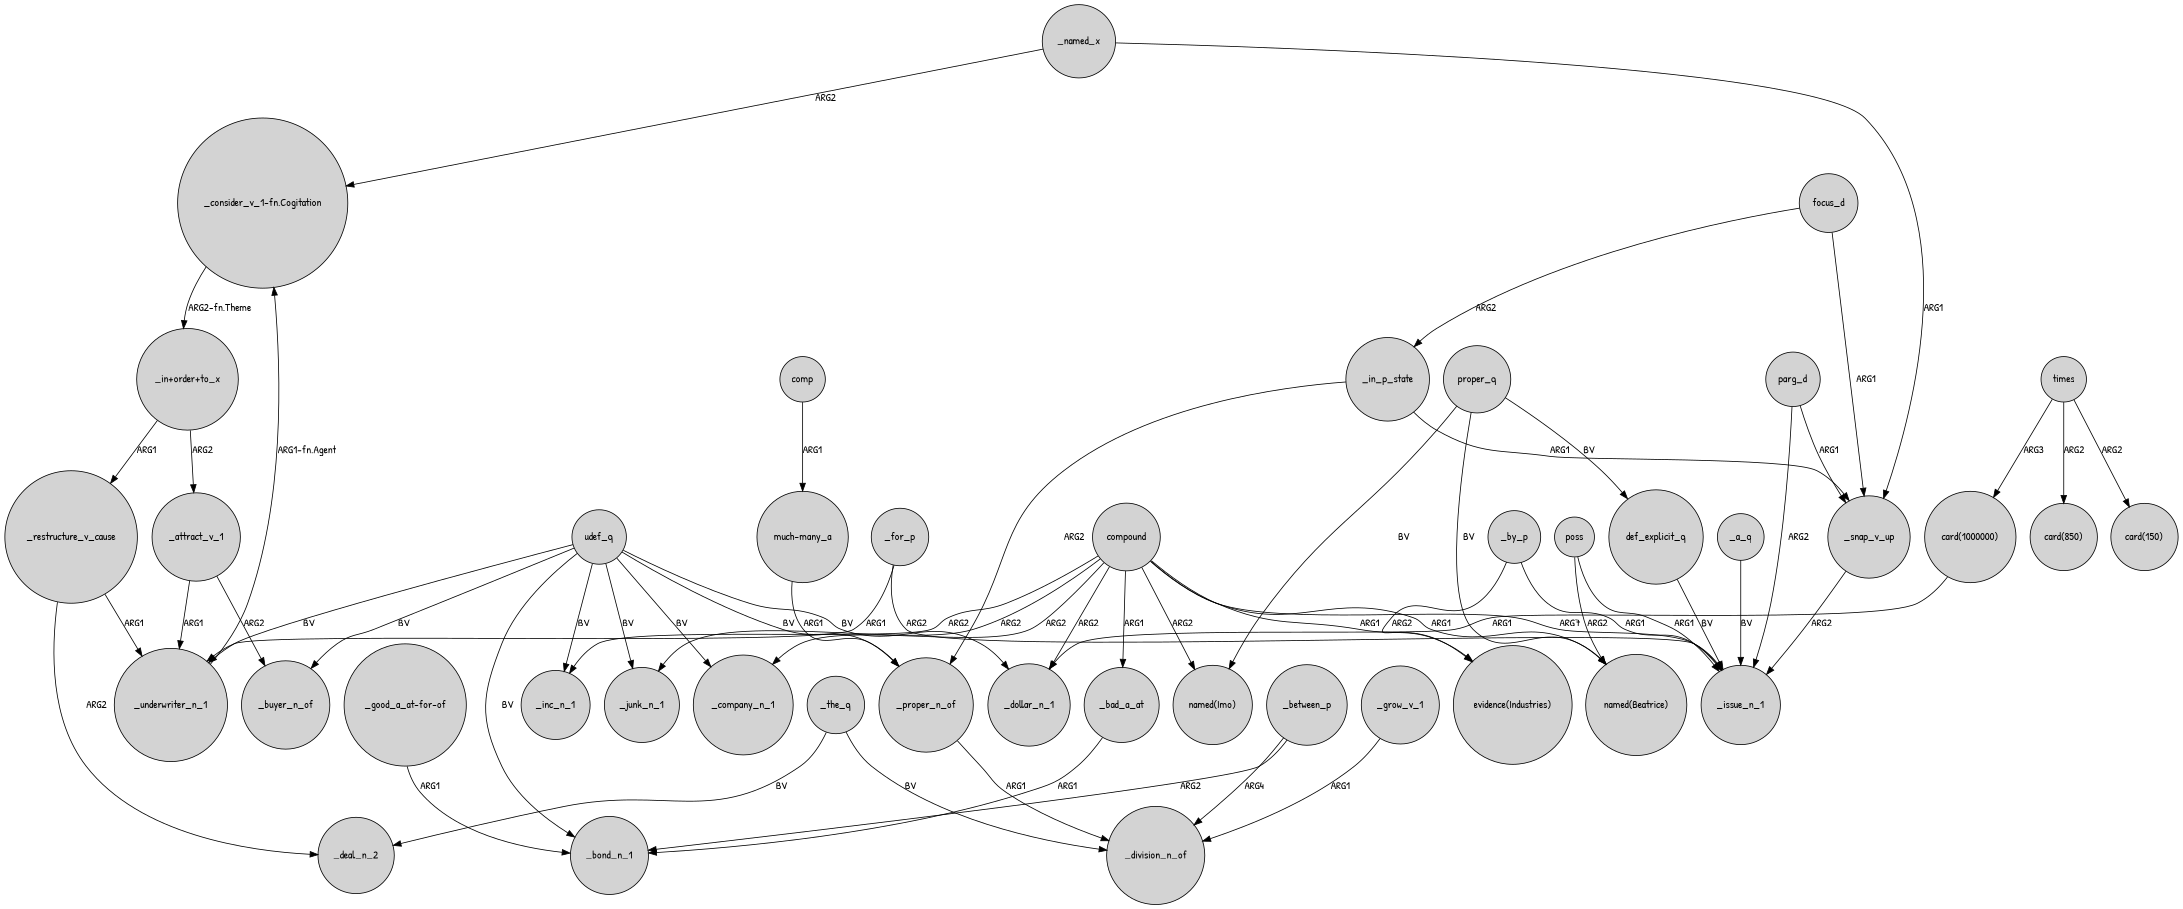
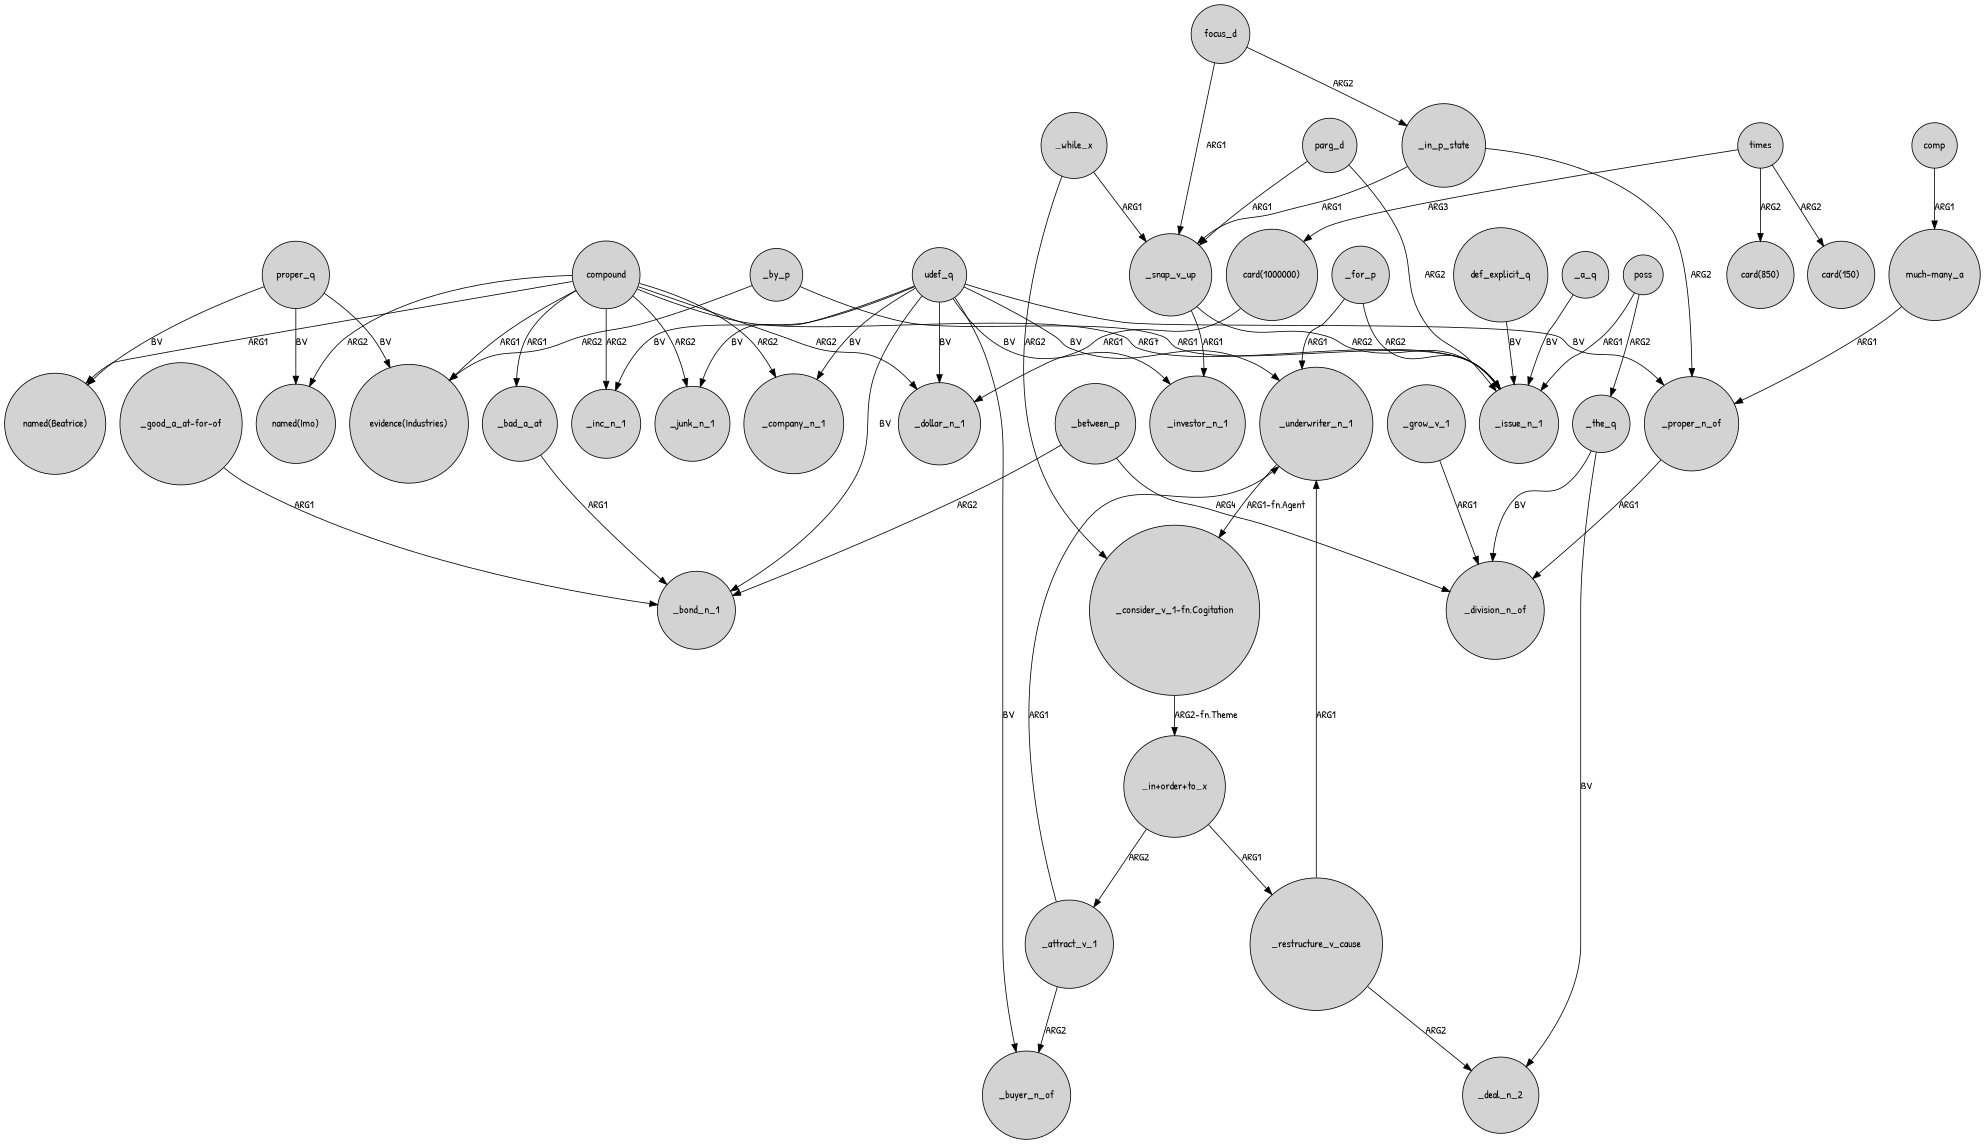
(1079, 41) -> (1074, 145)
none -> (1198, 424)
(1567, 441) -> (351, 315)
(1581, 607) -> (1628, 342)
